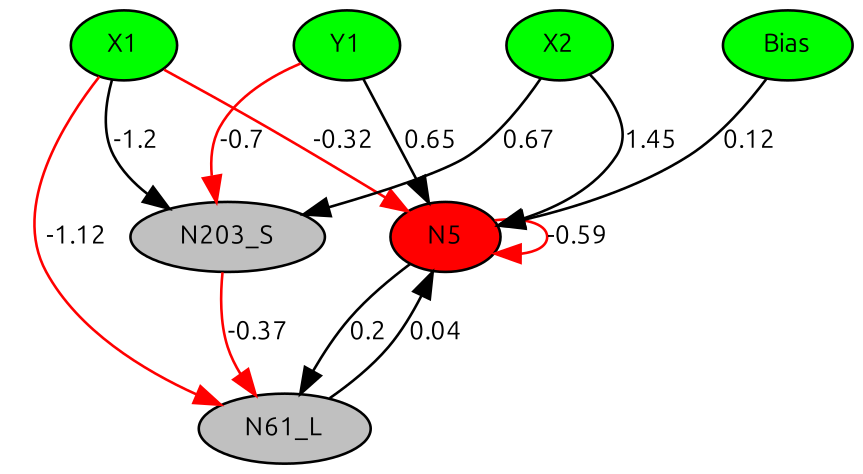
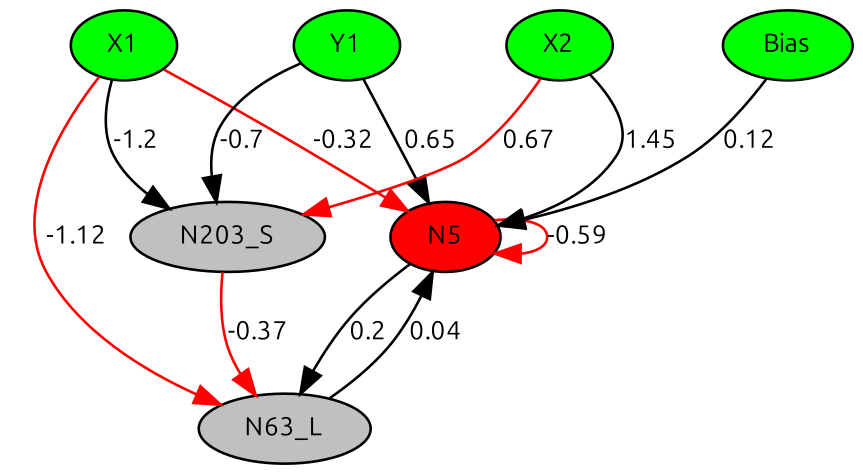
(248, 95) -> (248, 95)
(450, 166) -> (450, 166)
(285, 429) -> (285, 429)
